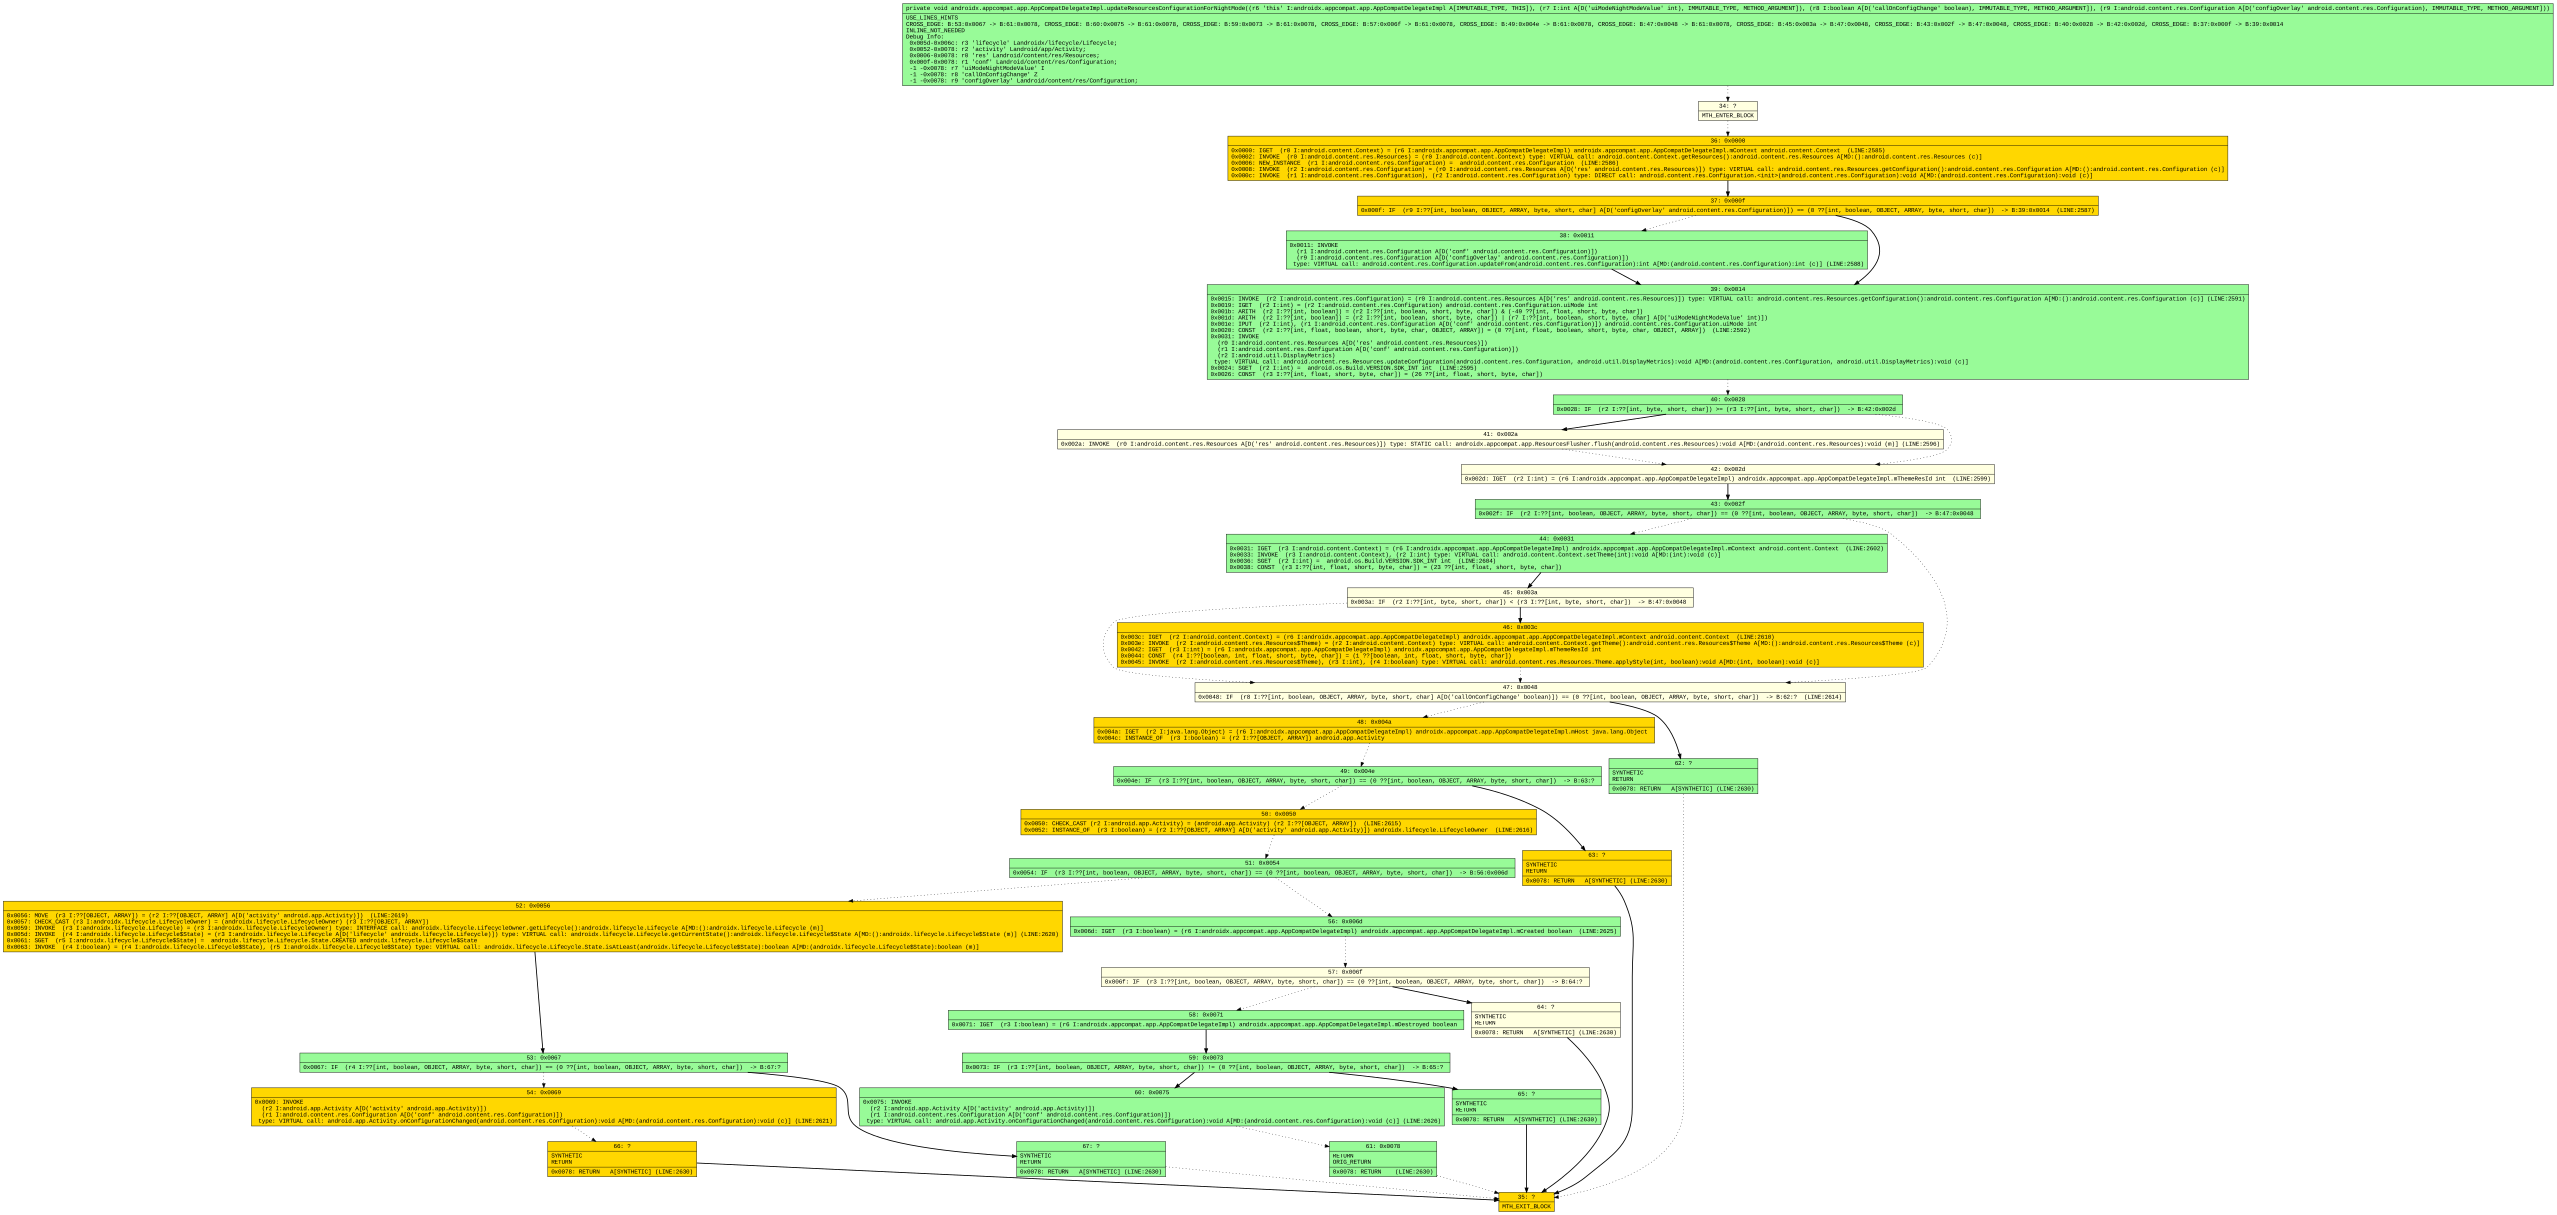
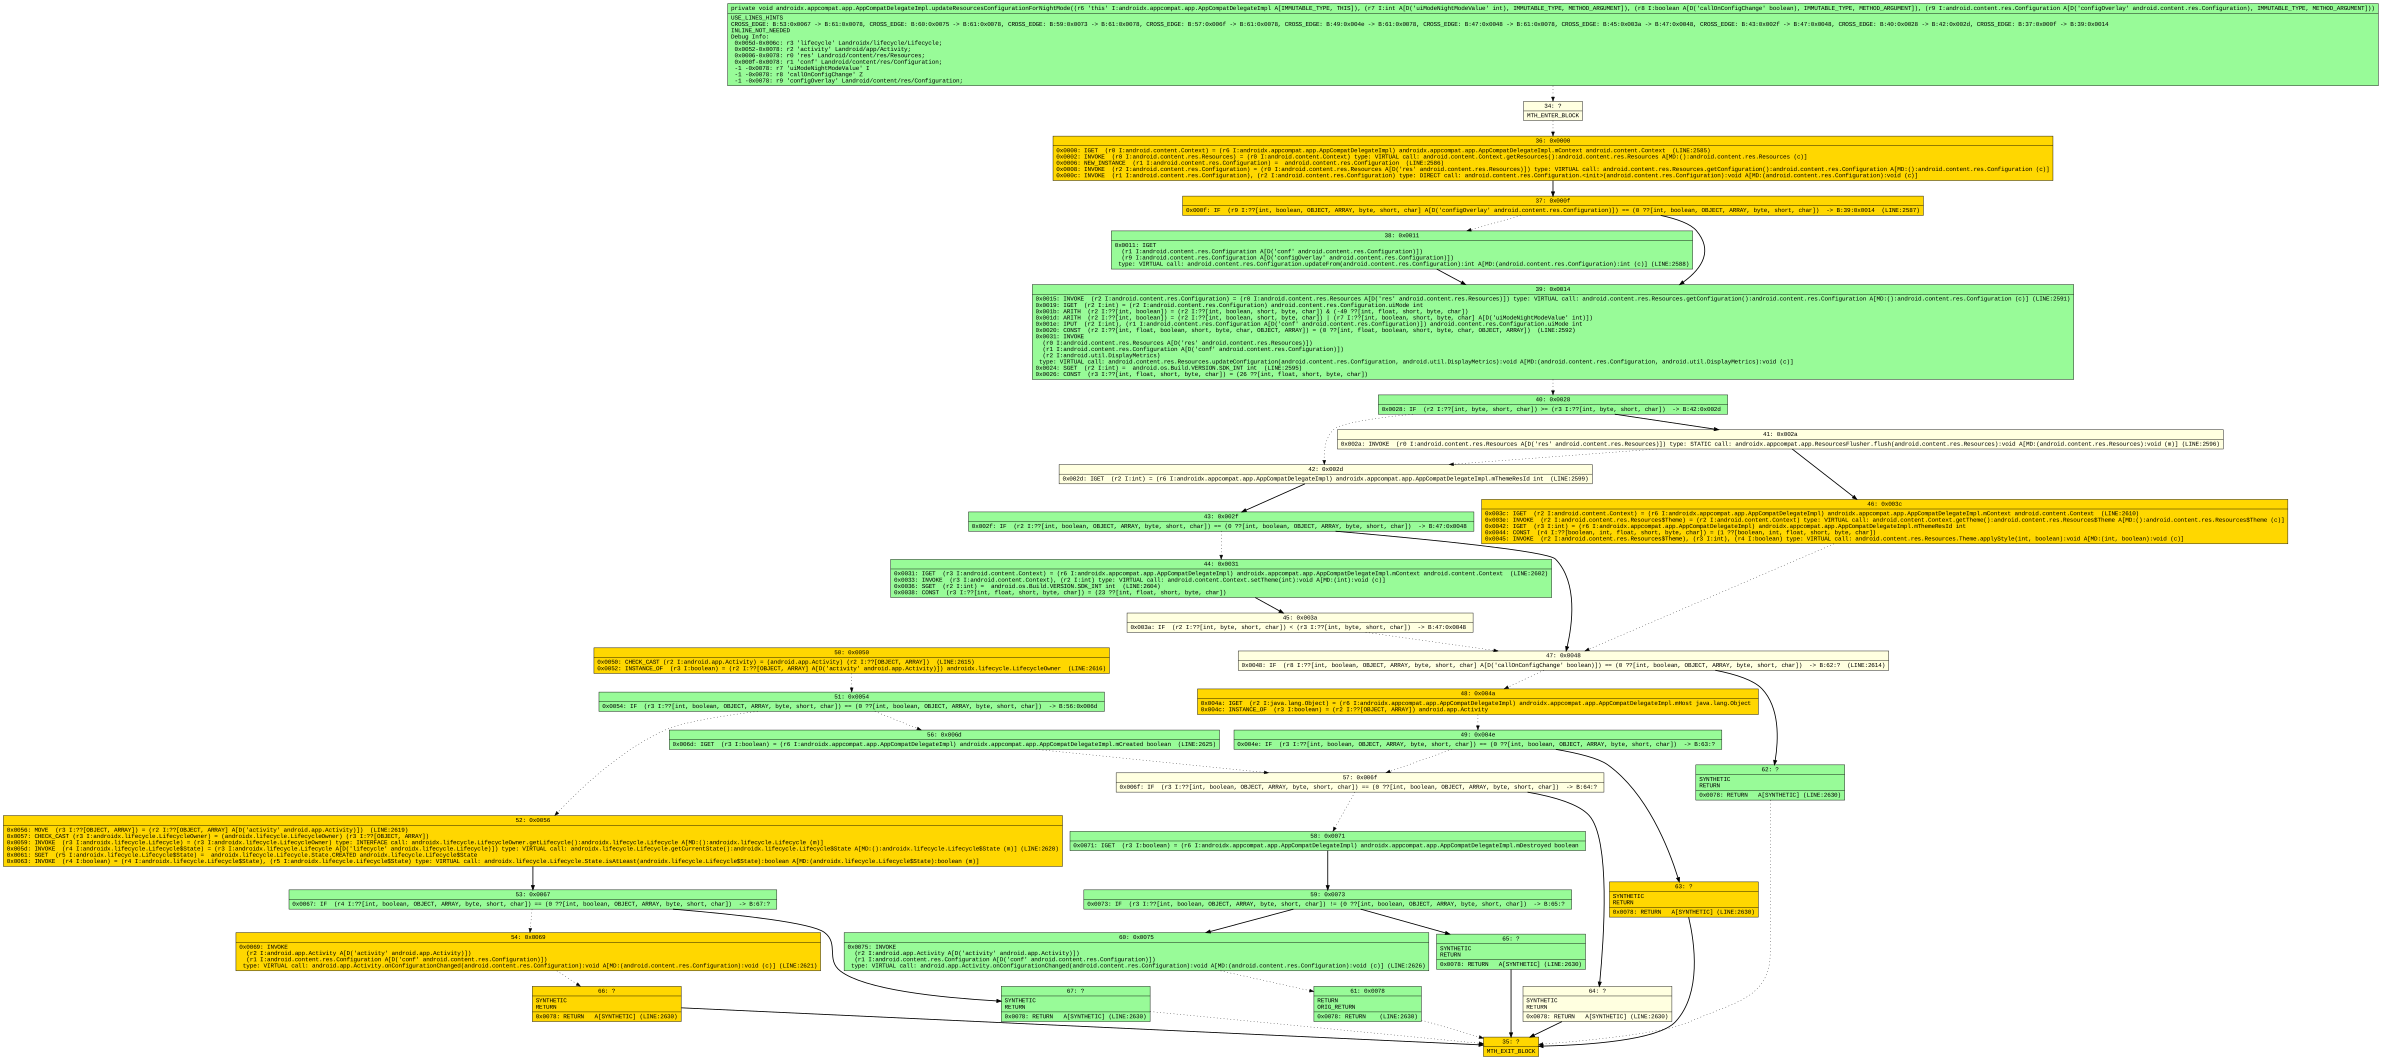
(1317, 245) -> (1139, 245)
(1520, 613) -> (1823, 473)
(1945, 637) -> (1492, 547)
(1323, 797) -> (1421, 760)
